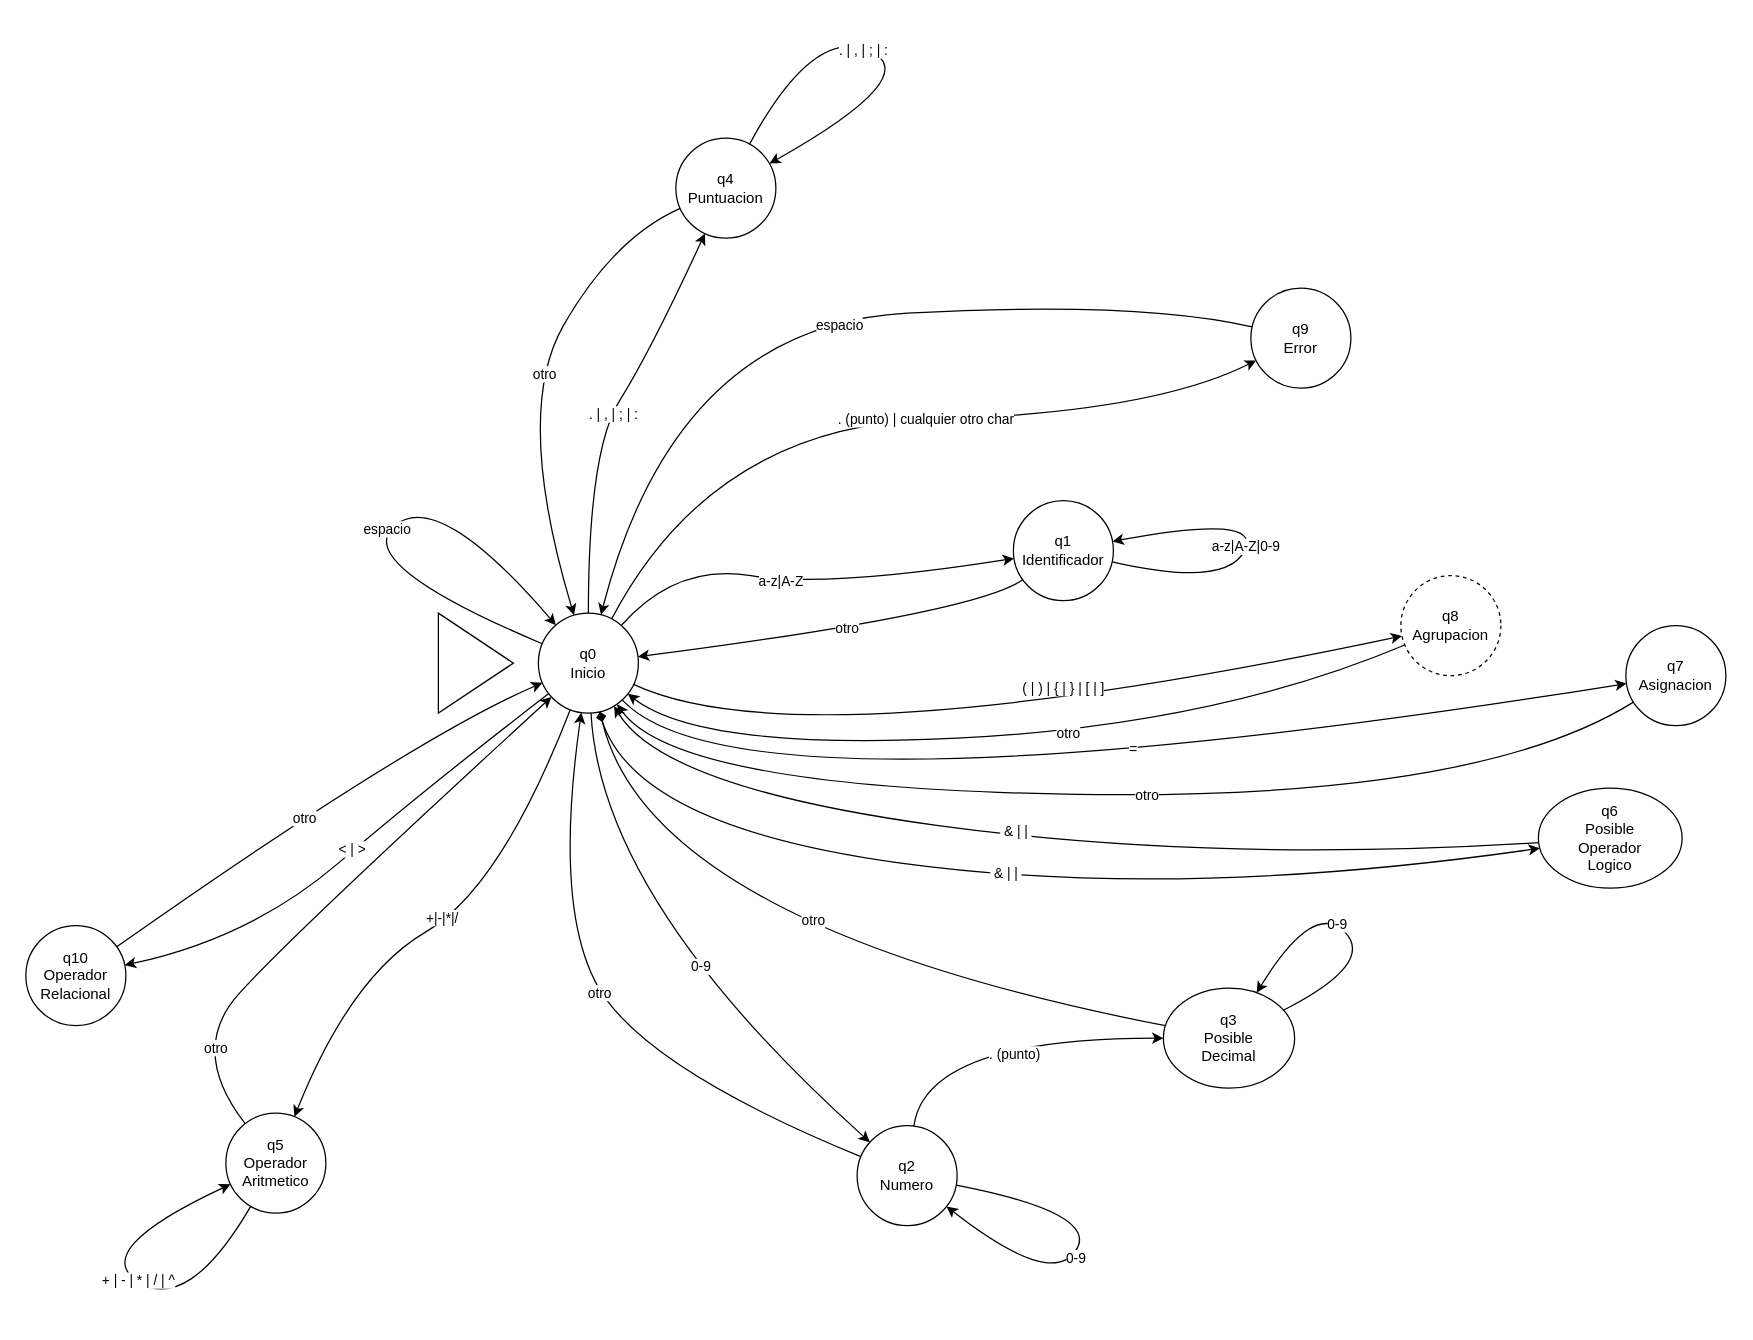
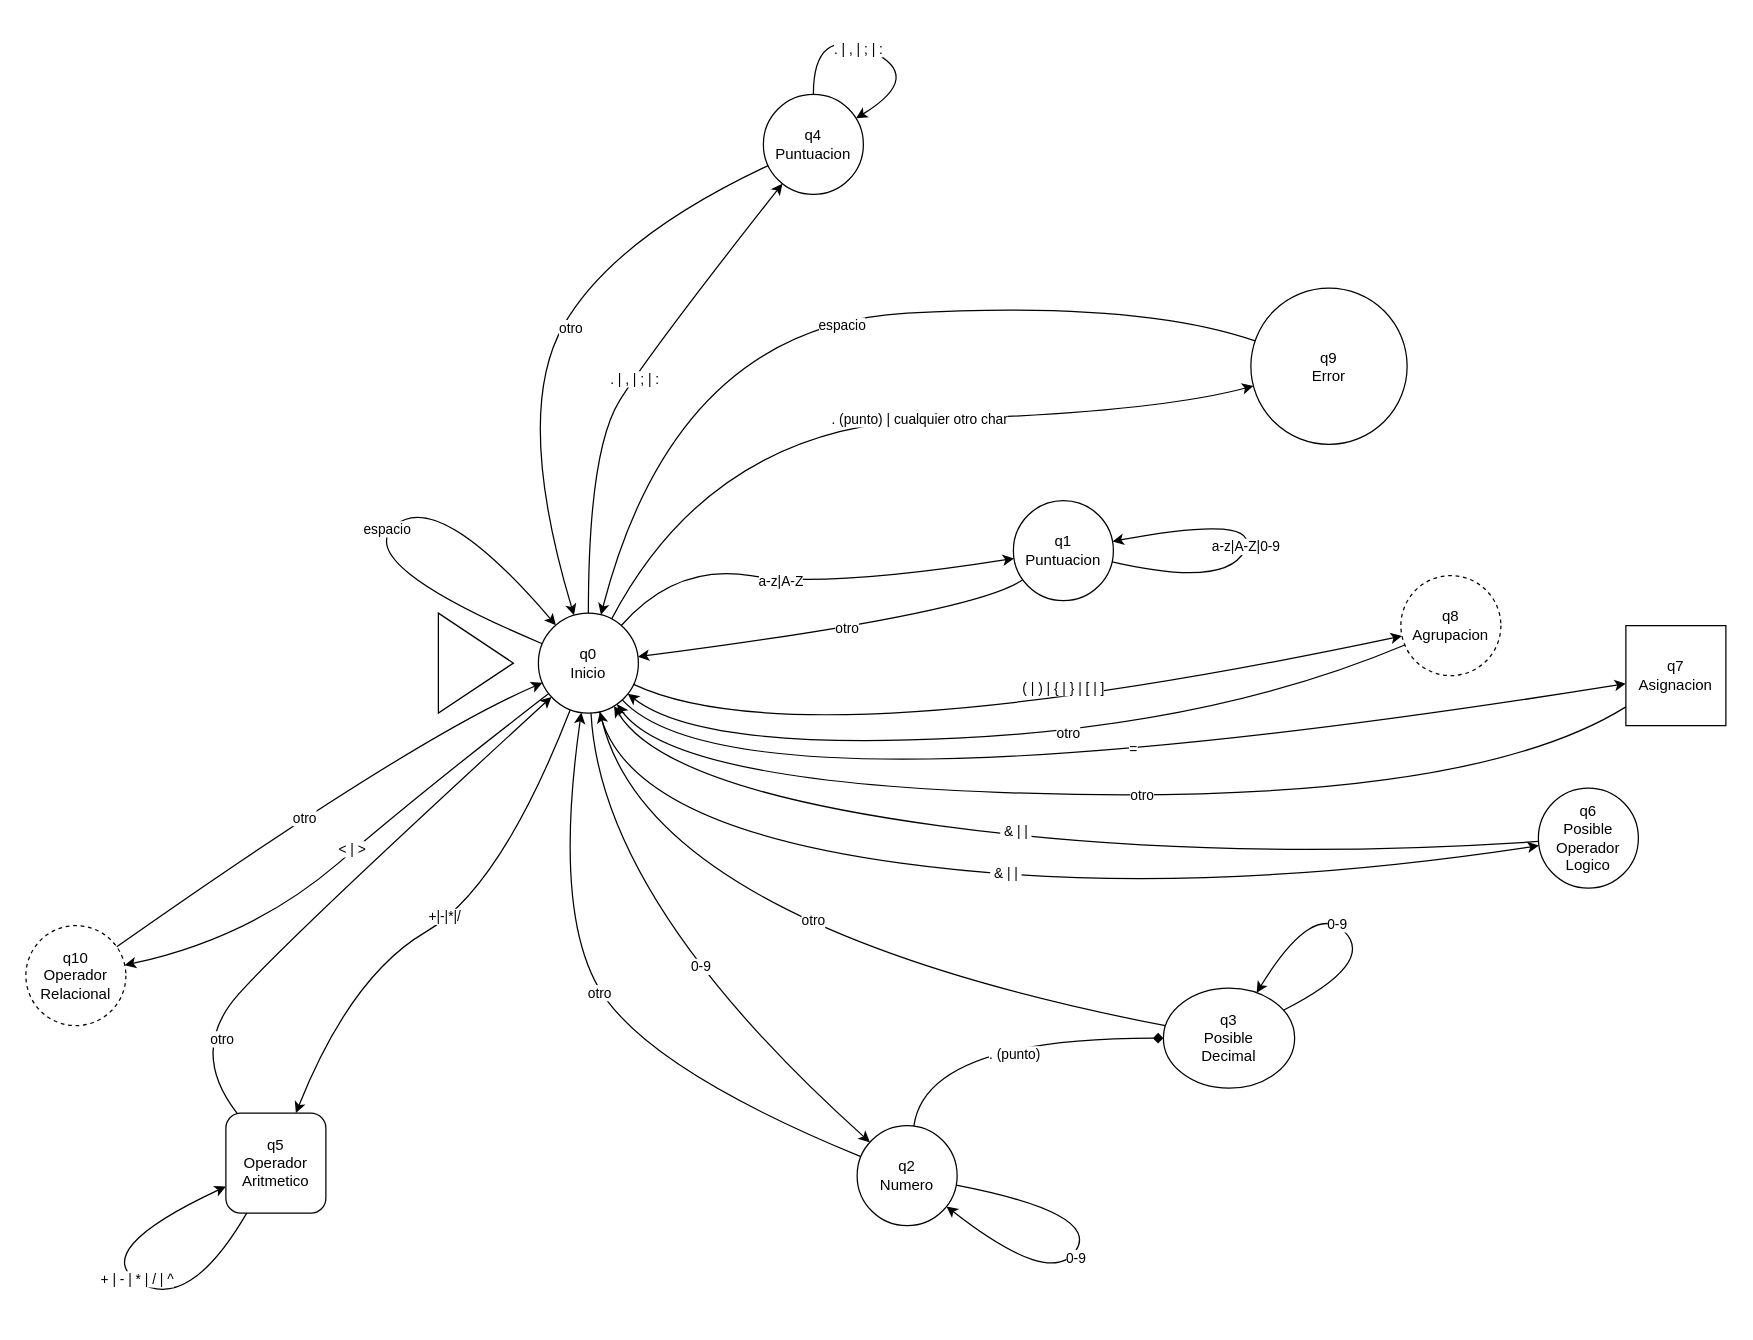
(726, 188) -> (813, 144)
(1301, 338) -> (1329, 366)
(1063, 551) -> (1063, 551)
(1676, 676) -> (1676, 676)
(1610, 838) -> (1588, 838)
(691, 849) -> (692, 849)
(76, 976) -> (76, 976)
(1153, 1038) -> (1152, 1038)
(276, 1163) -> (276, 1163)
